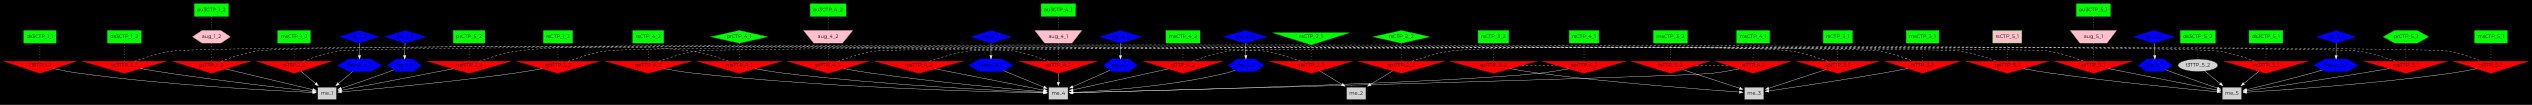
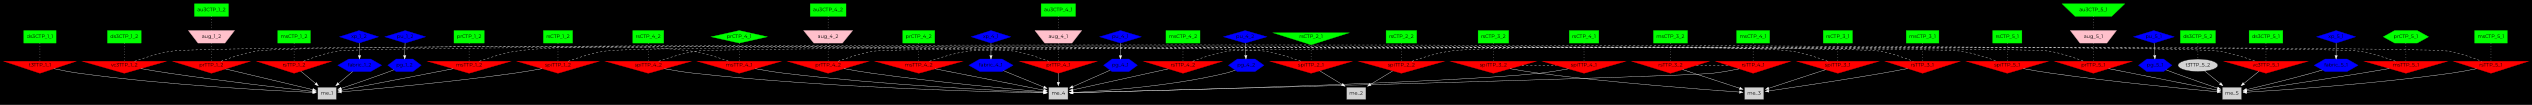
(2093, 10) -> (2093, 10)
(211, 37) -> (211, 37)
(469, 37) -> (469, 37)
none -> (919, 37)
(1401, 37) -> (1401, 37)
(2007, 37) -> (2007, 37)
